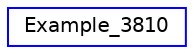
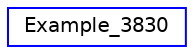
(97, 27) -> (97, 27)
